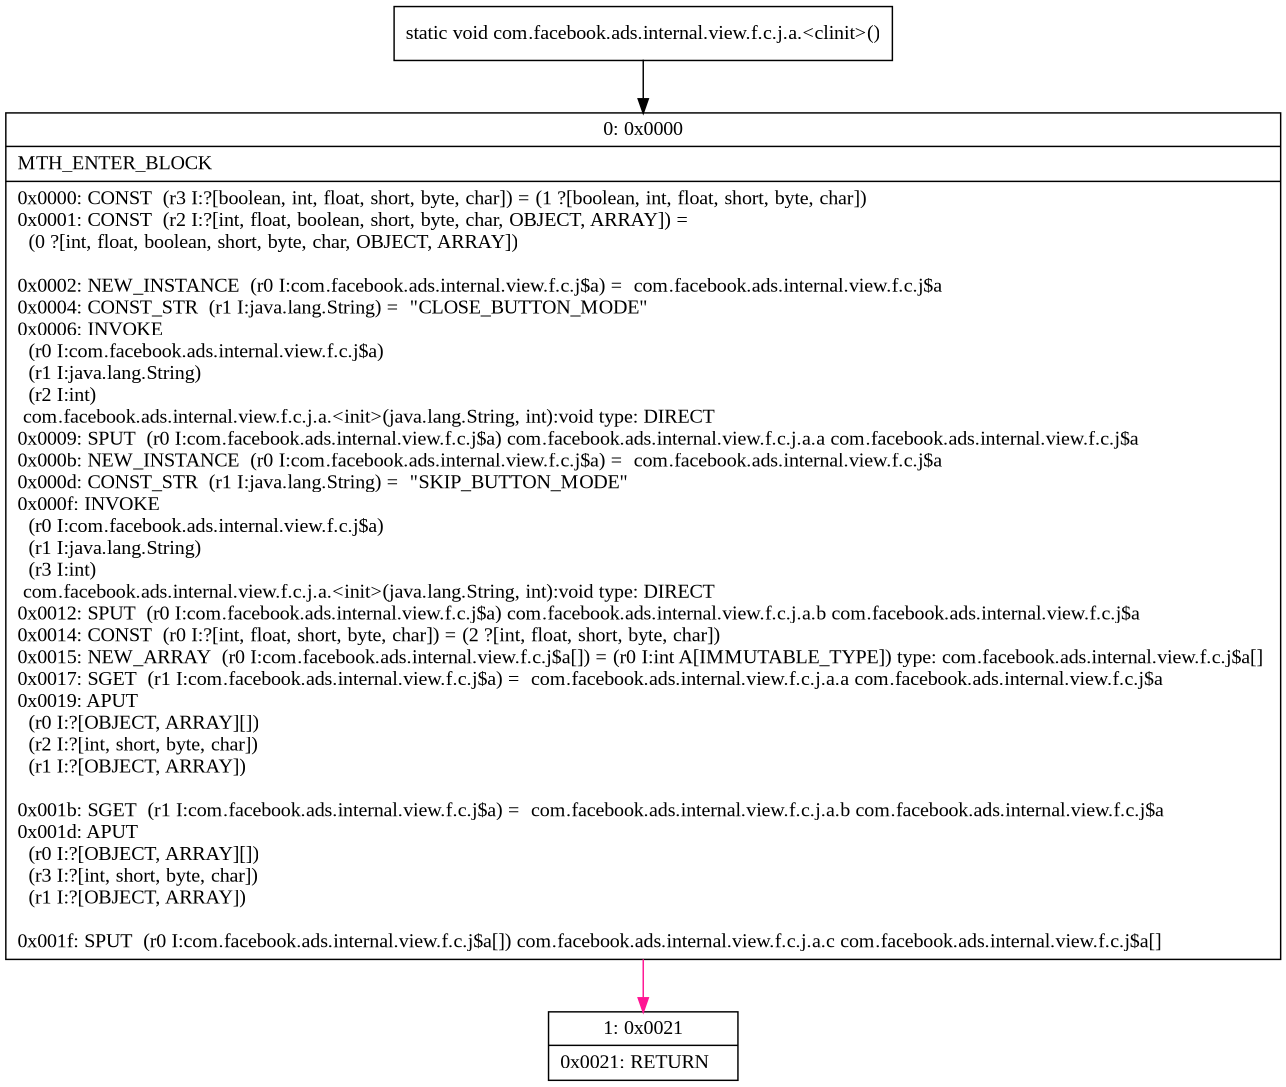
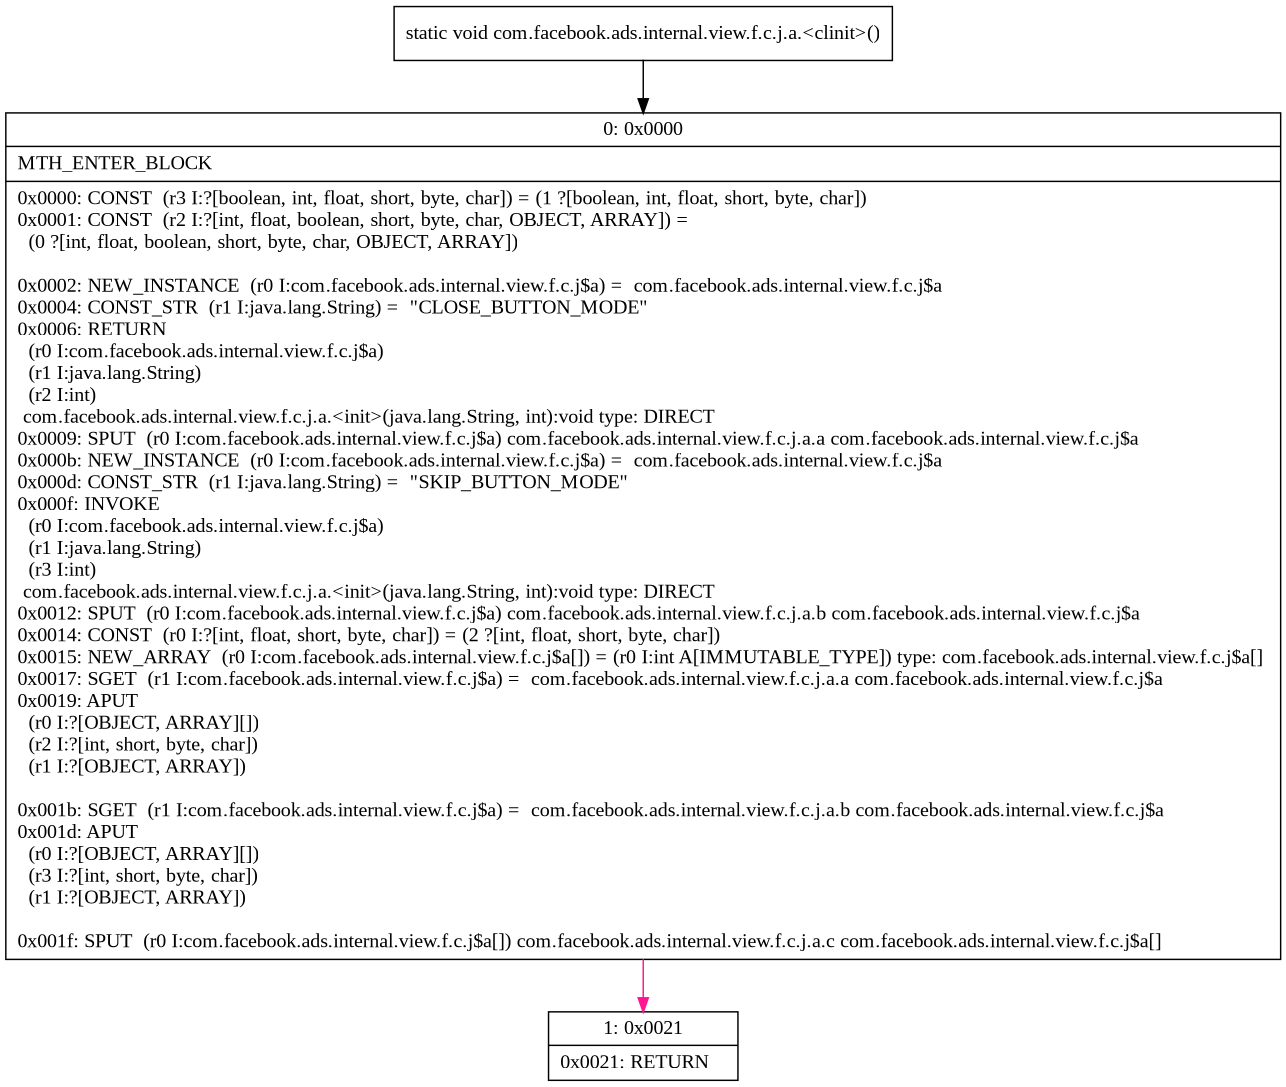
(96, 329) -> (98, 329)
